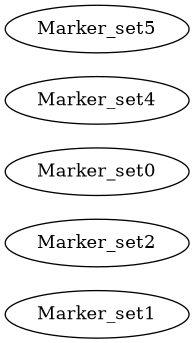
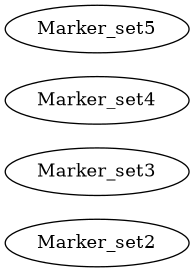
(97, 172) -> (97, 172)
(97, 314) -> none
